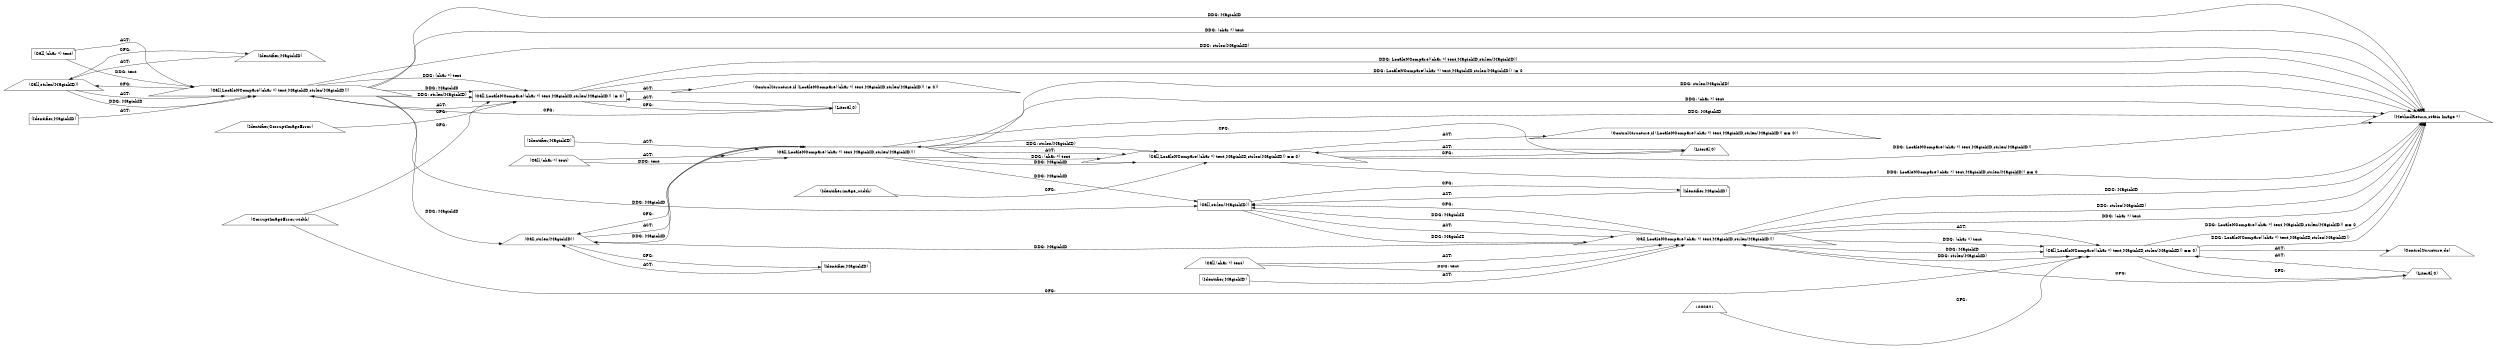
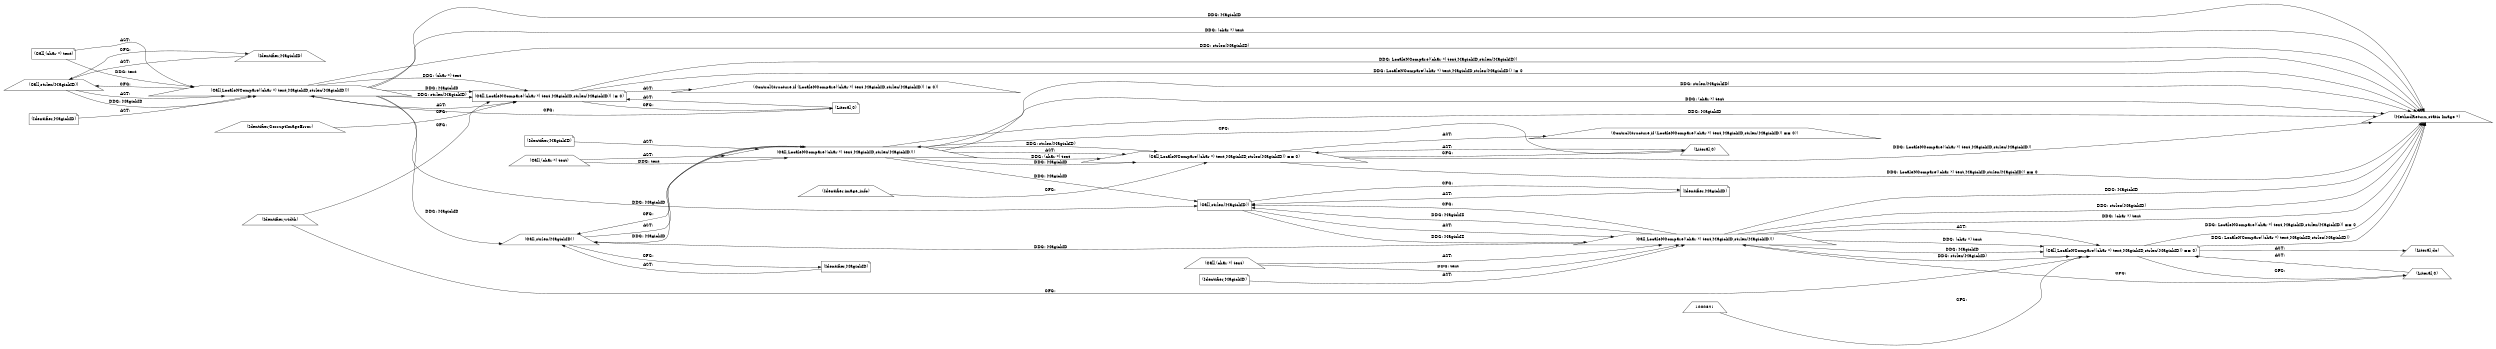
(846, 191) -> (846, 191)
(280, 220) -> (280, 220)
(2427, 251) -> (2427, 251)
